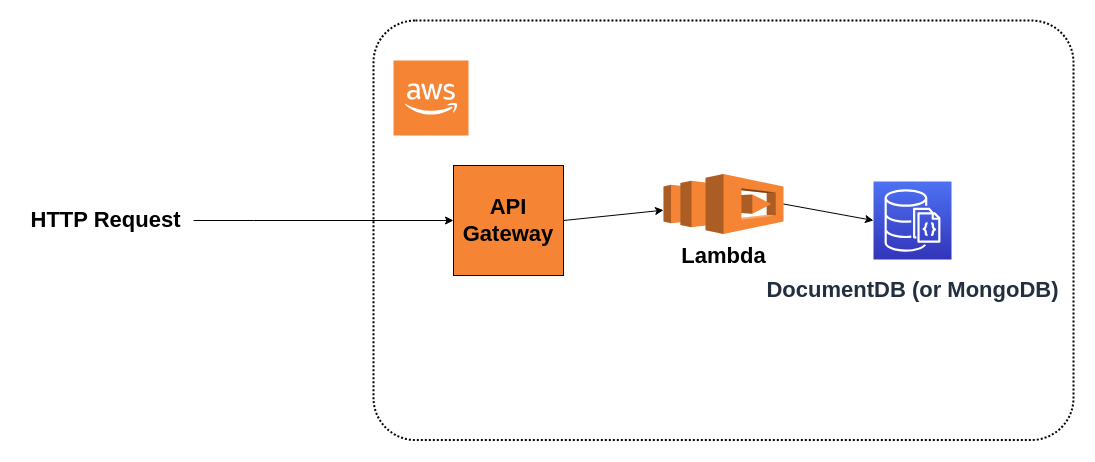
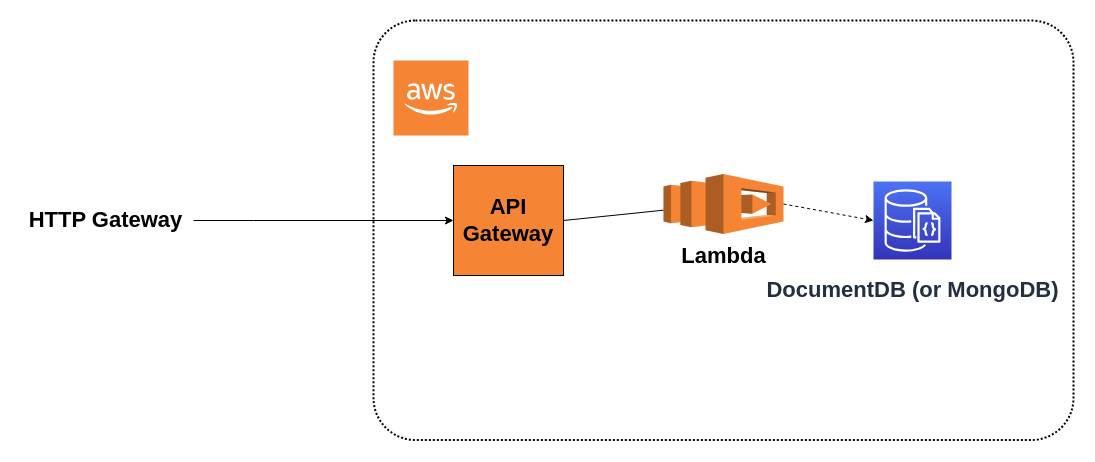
(655, 211) -> (658, 211)
(825, 212) -> (825, 212)
(106, 221) -> (106, 221)
